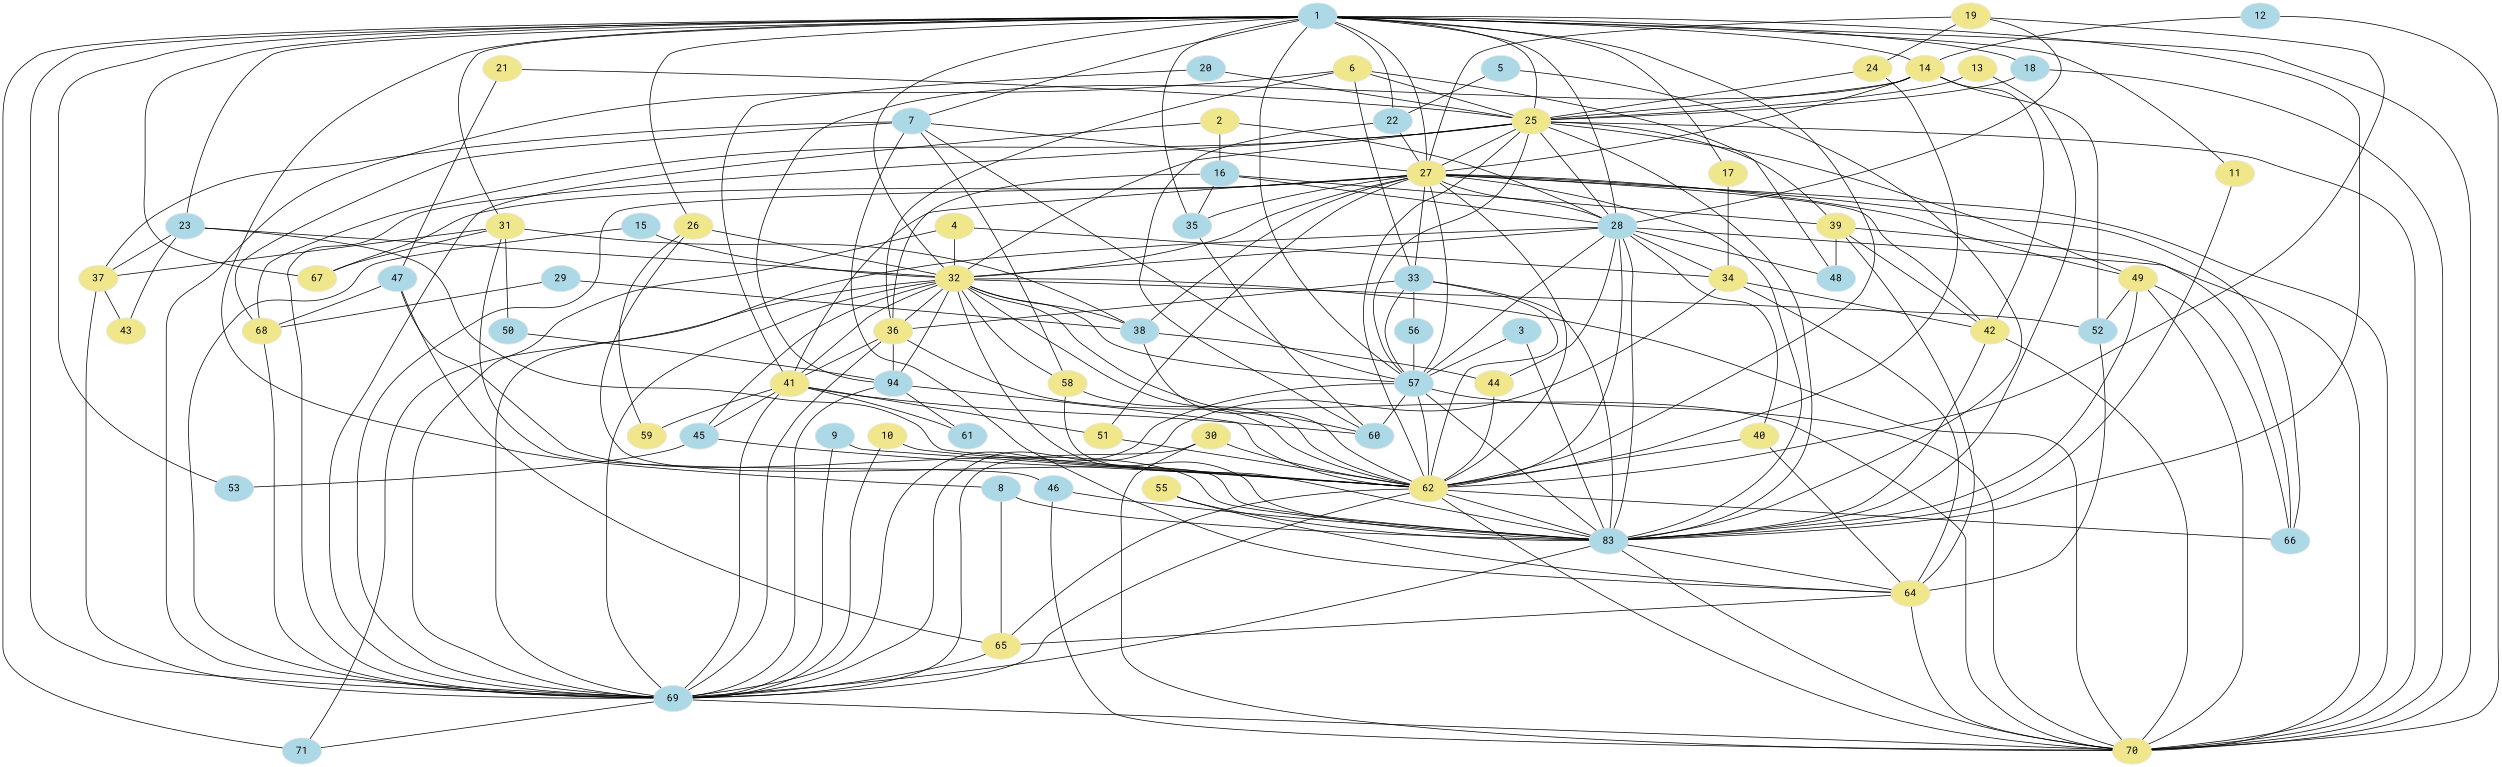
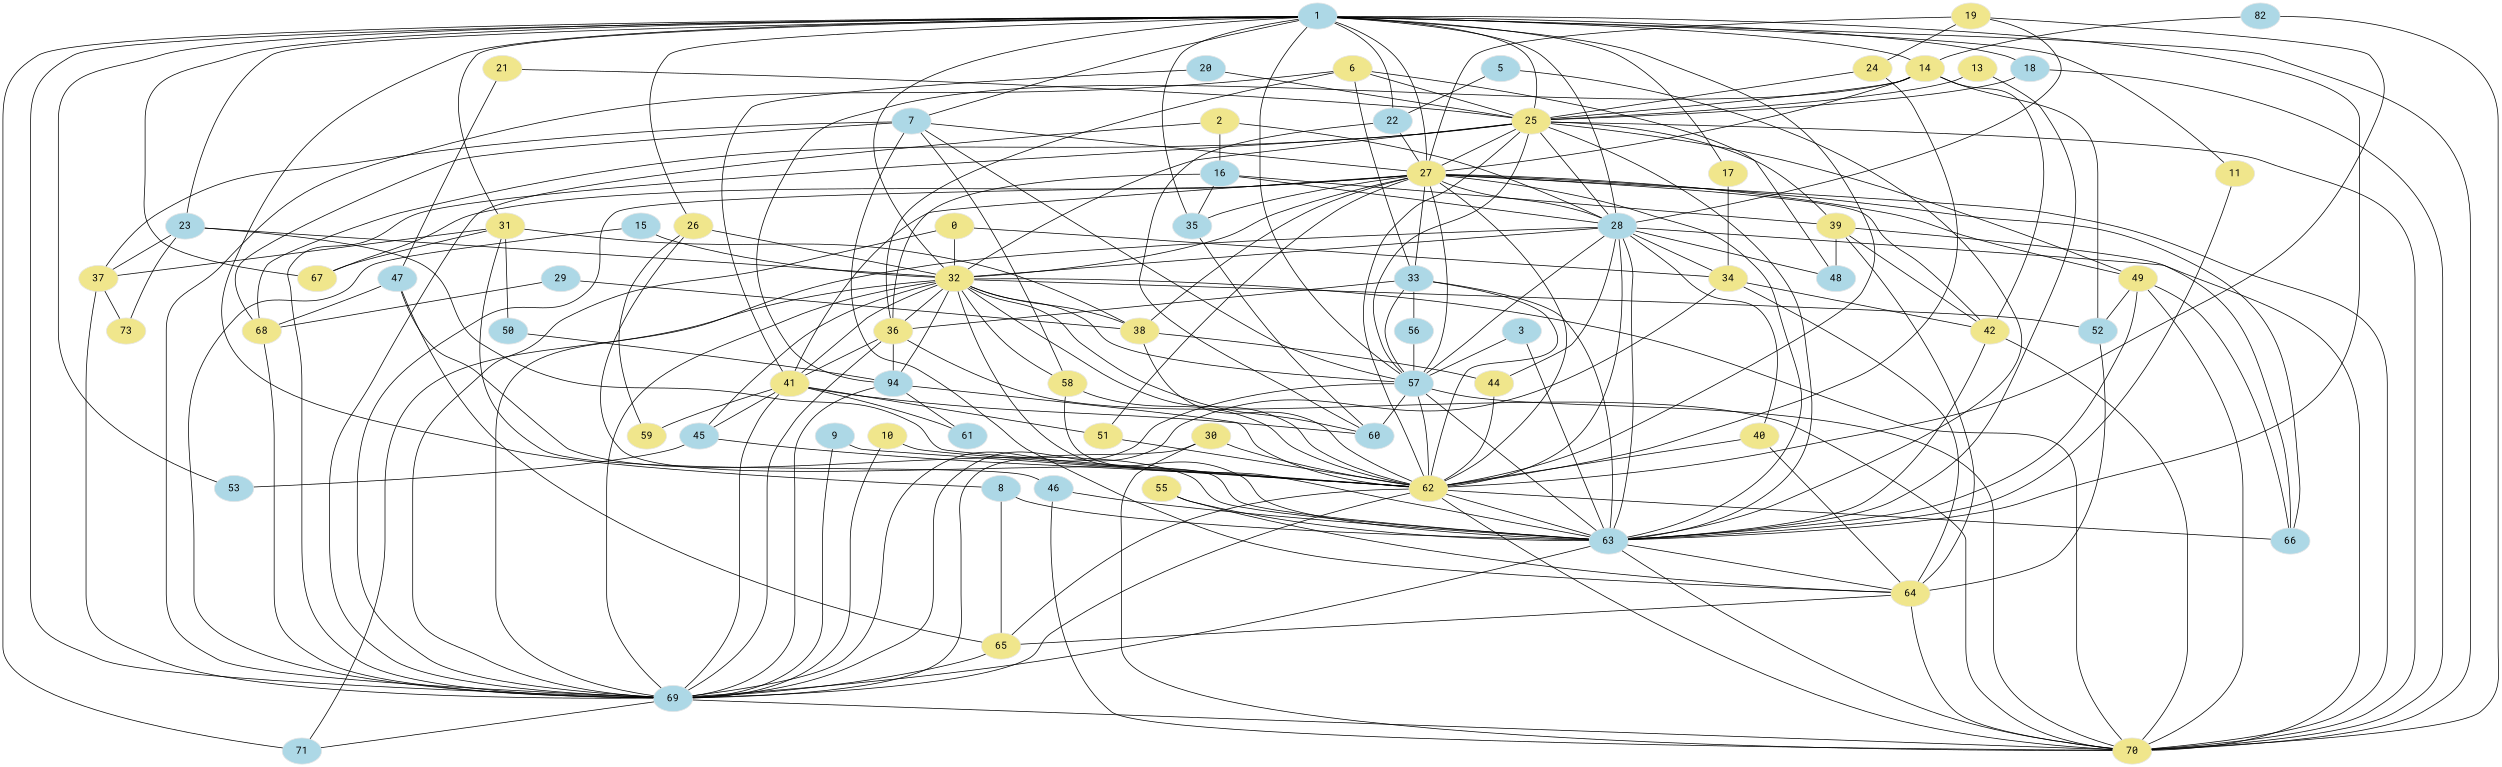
(2260, 16) -> (2260, 16)
(954, 226) -> (954, 226)
(126, 331) -> (126, 331)
(1140, 331) -> (1140, 331)
(1609, 541) -> (1609, 541)
